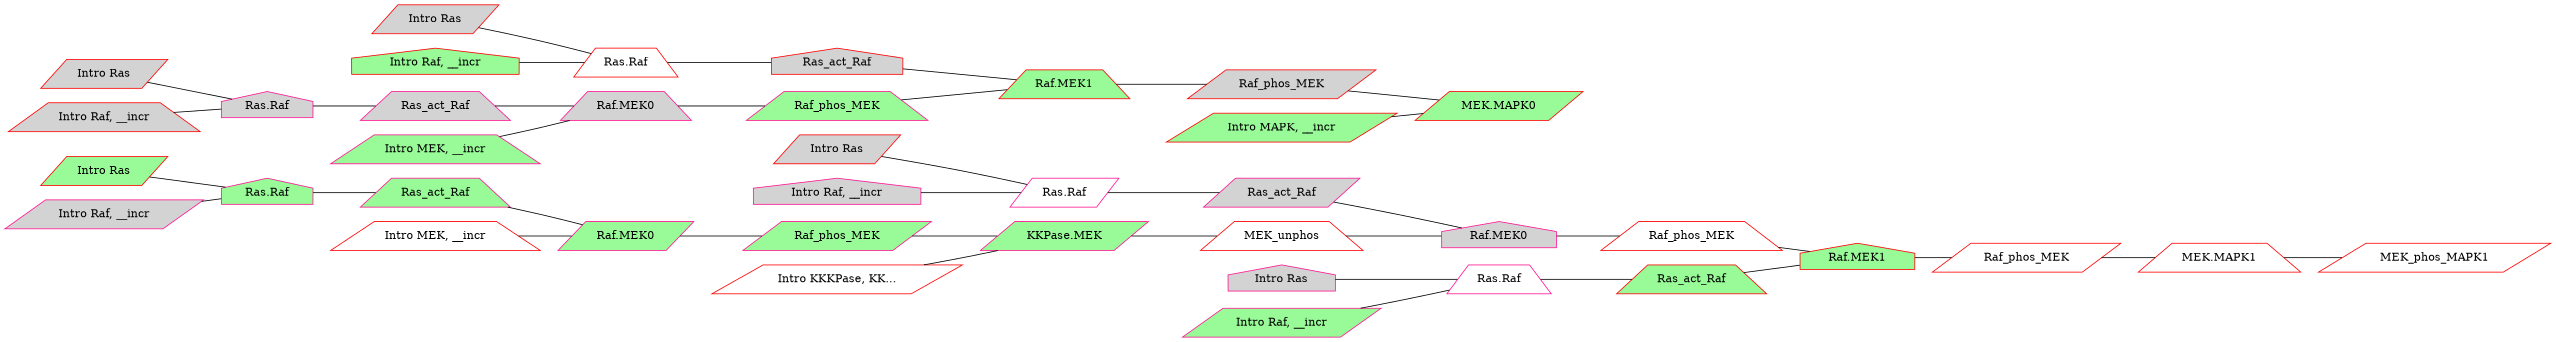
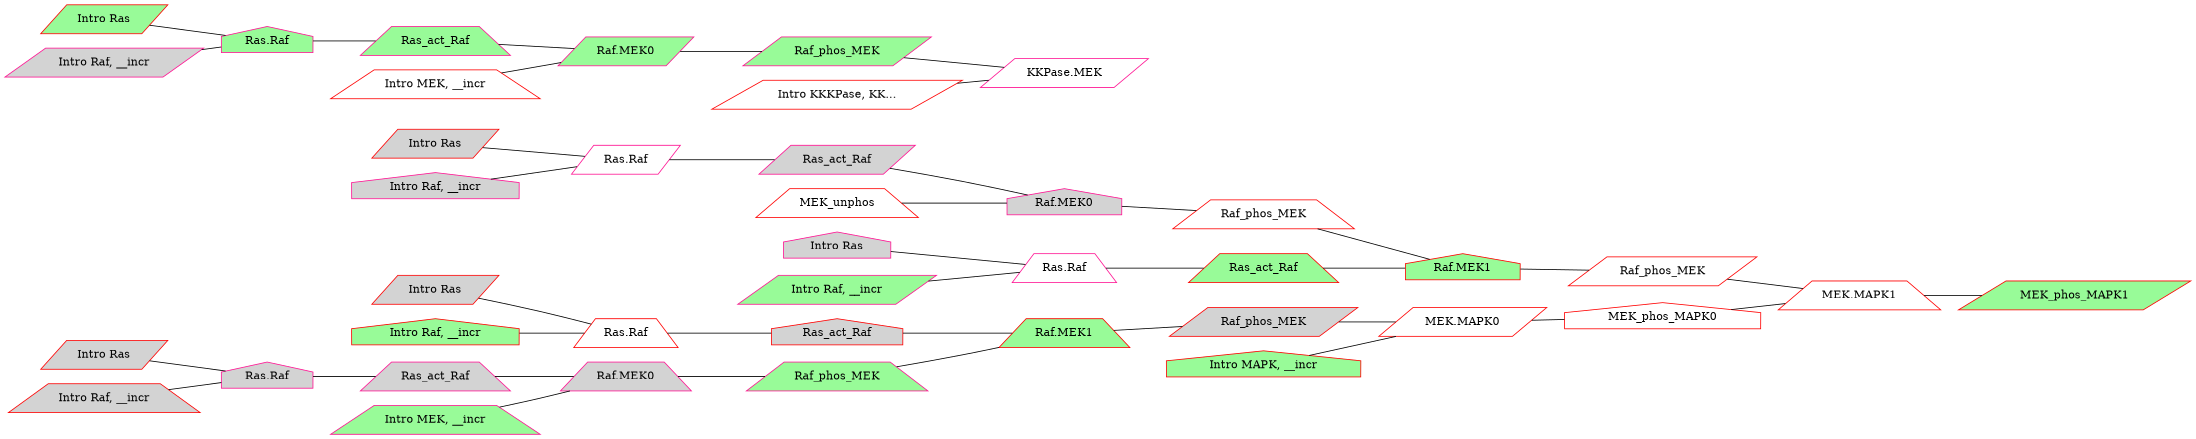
(1499, 106) -> (1463, 322)
(1282, 128) -> (1264, 365)
(1064, 236) -> (1064, 73)
(1174, 236) -> none
(2435, 258) -> (2075, 295)
none -> (1663, 317)
